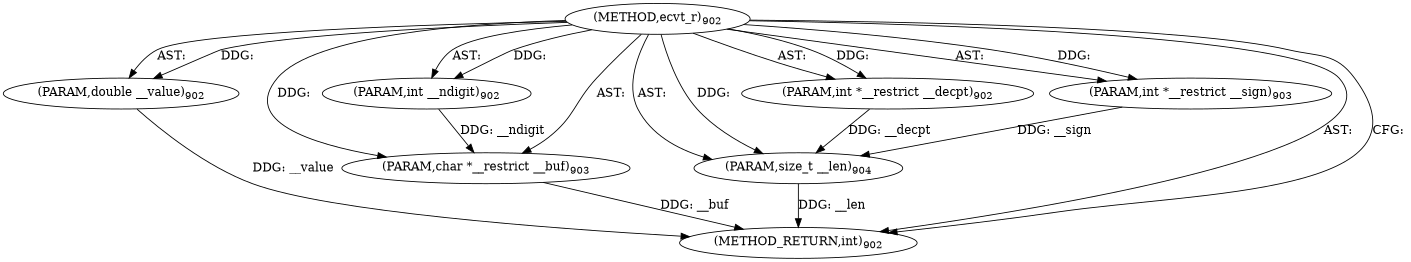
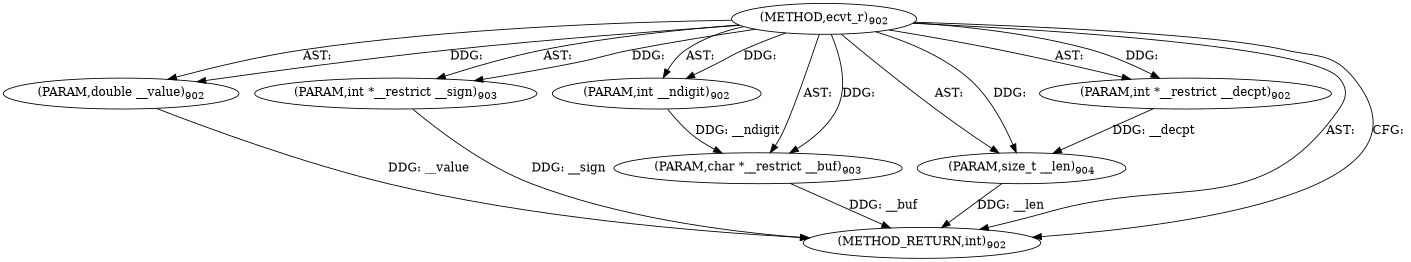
(996, 131) -> (595, 204)
